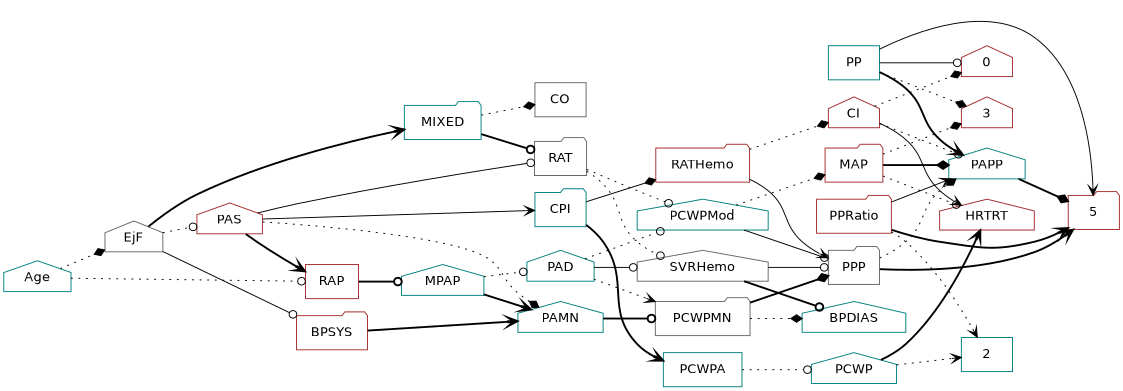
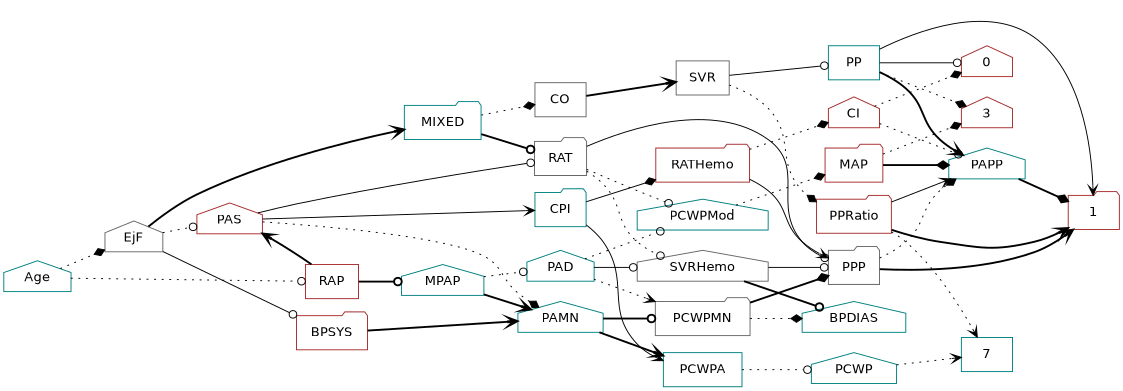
none -> (703, 78)
(1094, 212) -> (1094, 212)
(987, 216) -> none
(782, 243) -> (745, 127)
(271, 251) -> (291, 251)
(618, 296) -> (618, 296)
none -> (627, 342)
(987, 355) -> (987, 355)
